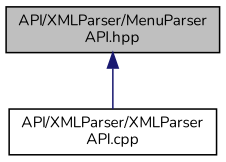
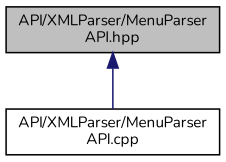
(113, 132) -> (113, 132)
